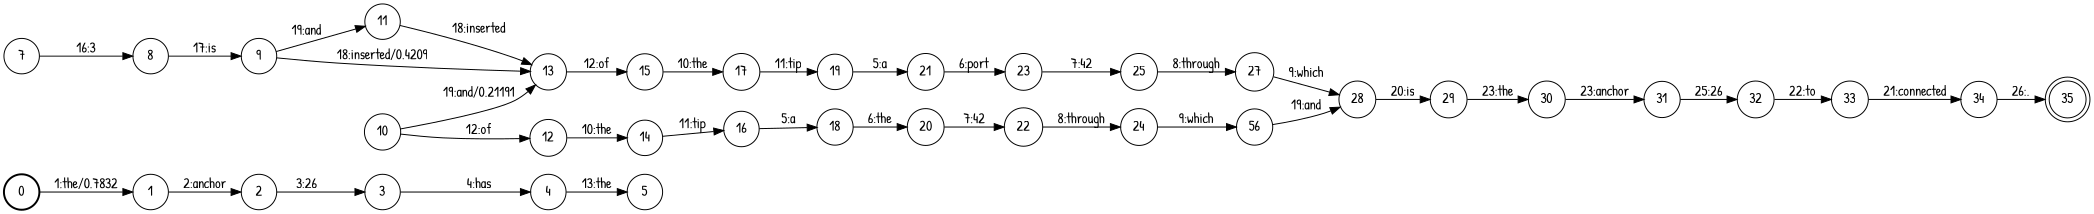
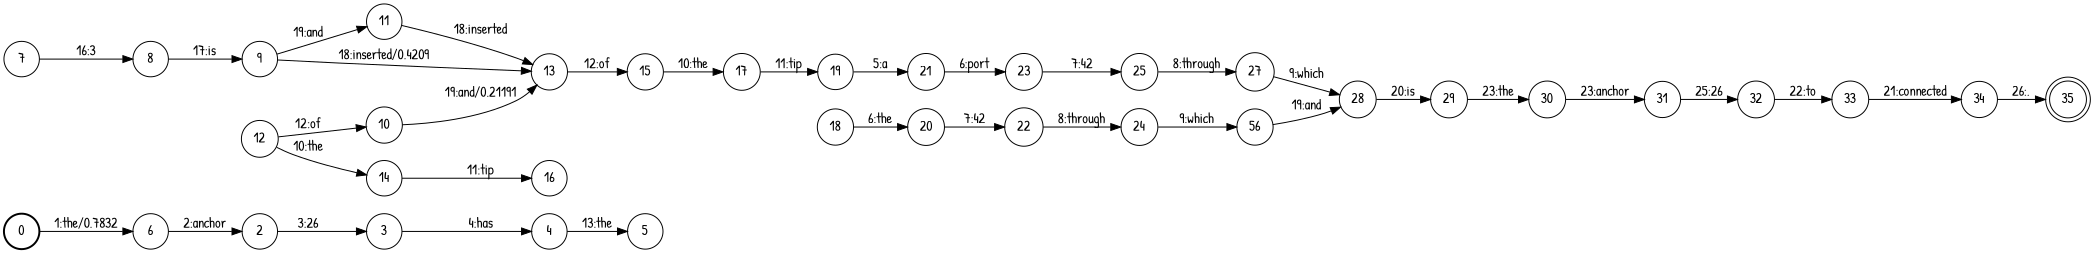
(783, 128) -> none
(460, 138) -> (317, 132)
(151, 192) -> (151, 231)
